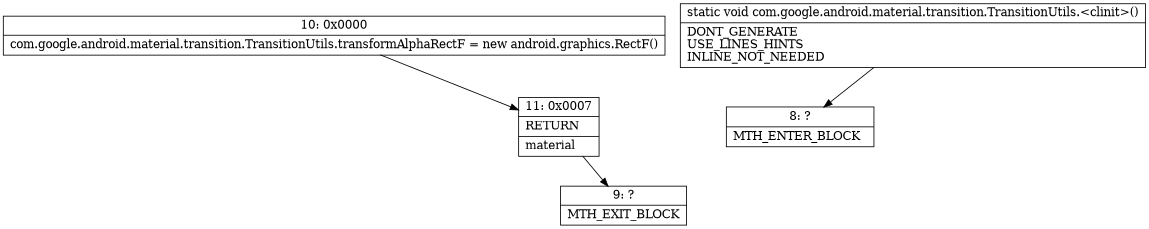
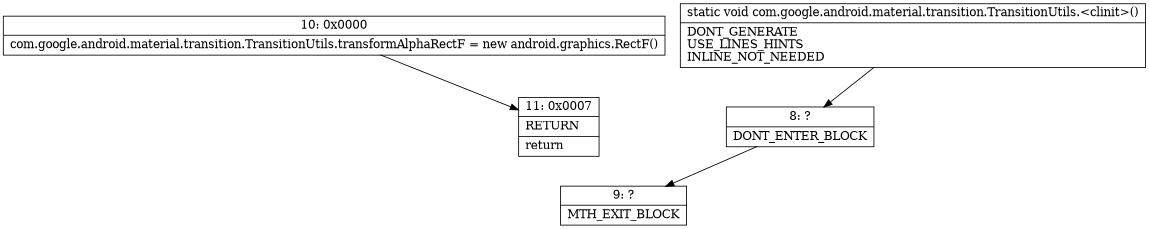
(797, 136) -> (800, 136)
(551, 146) -> (544, 146)
(593, 168) -> (715, 165)
